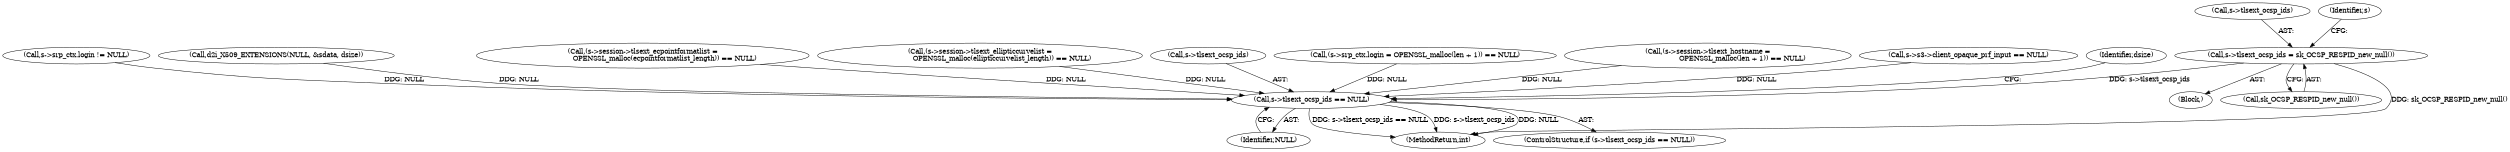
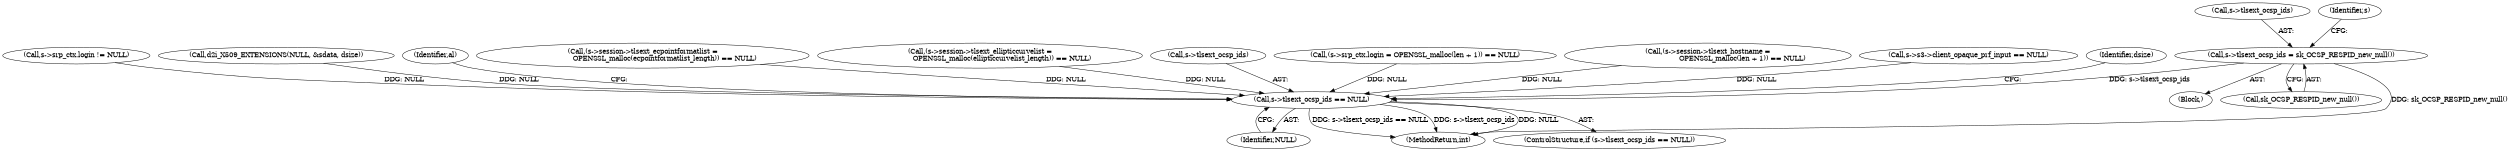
none -> (435, 56)
